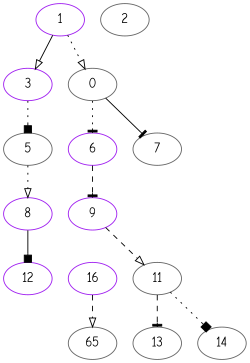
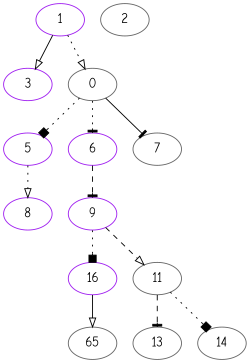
(28, 112) -> (64, 114)
(28, 149) -> (28, 149)
none -> (93, 242)
(28, 279) -> none
(93, 307) -> (93, 307)
